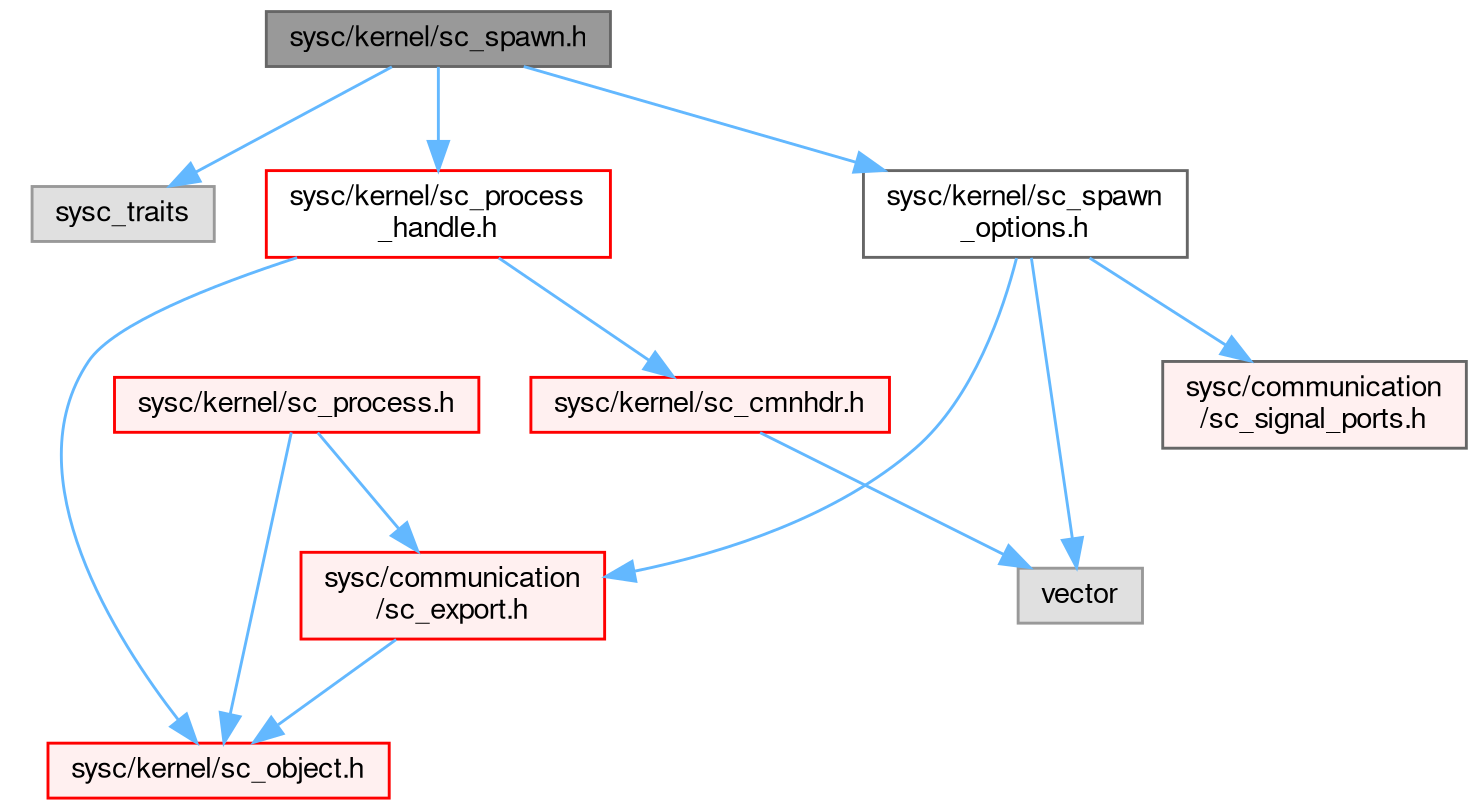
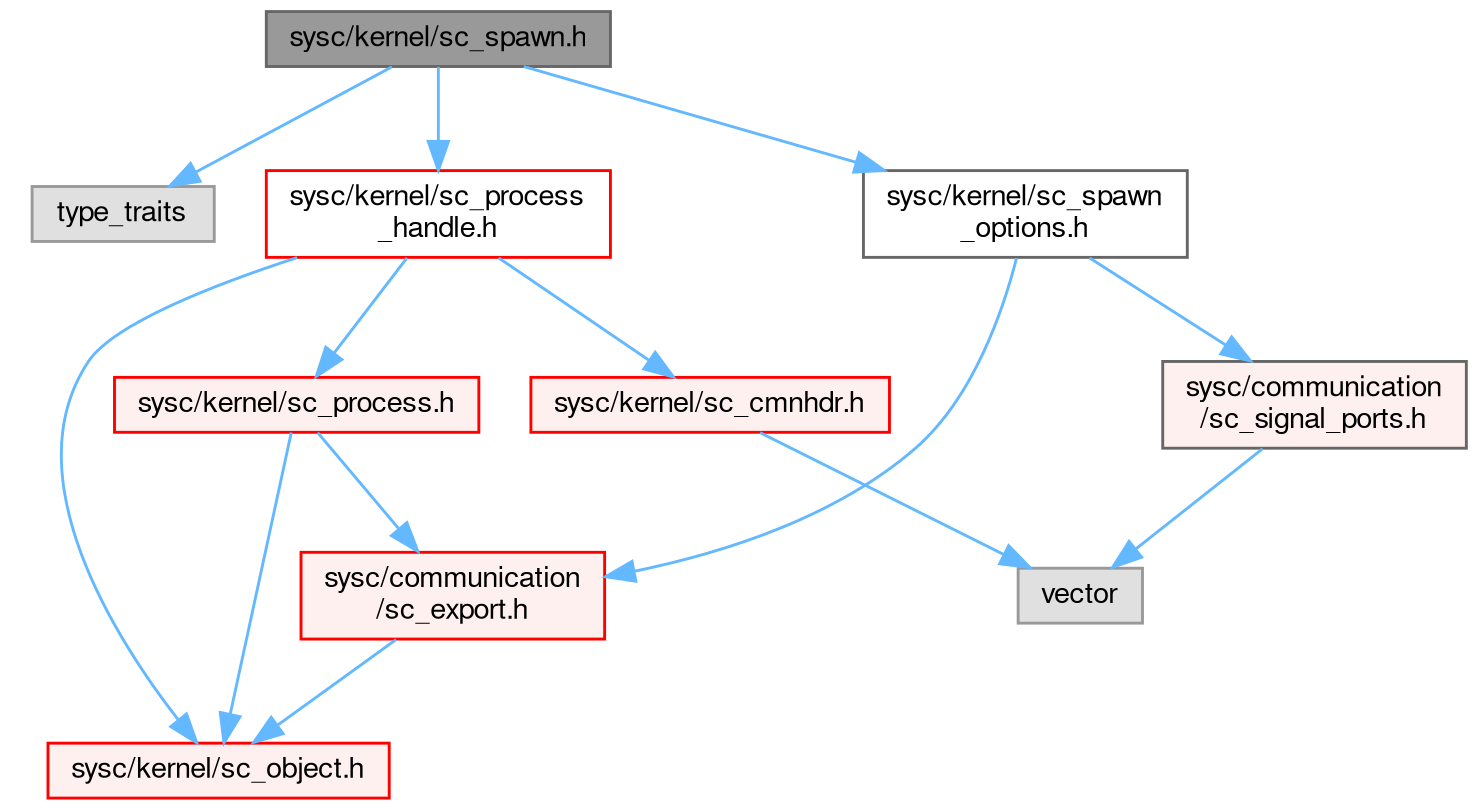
(123, 214) -> (123, 214)
none -> (371, 305)
(1052, 398) -> (1199, 499)
